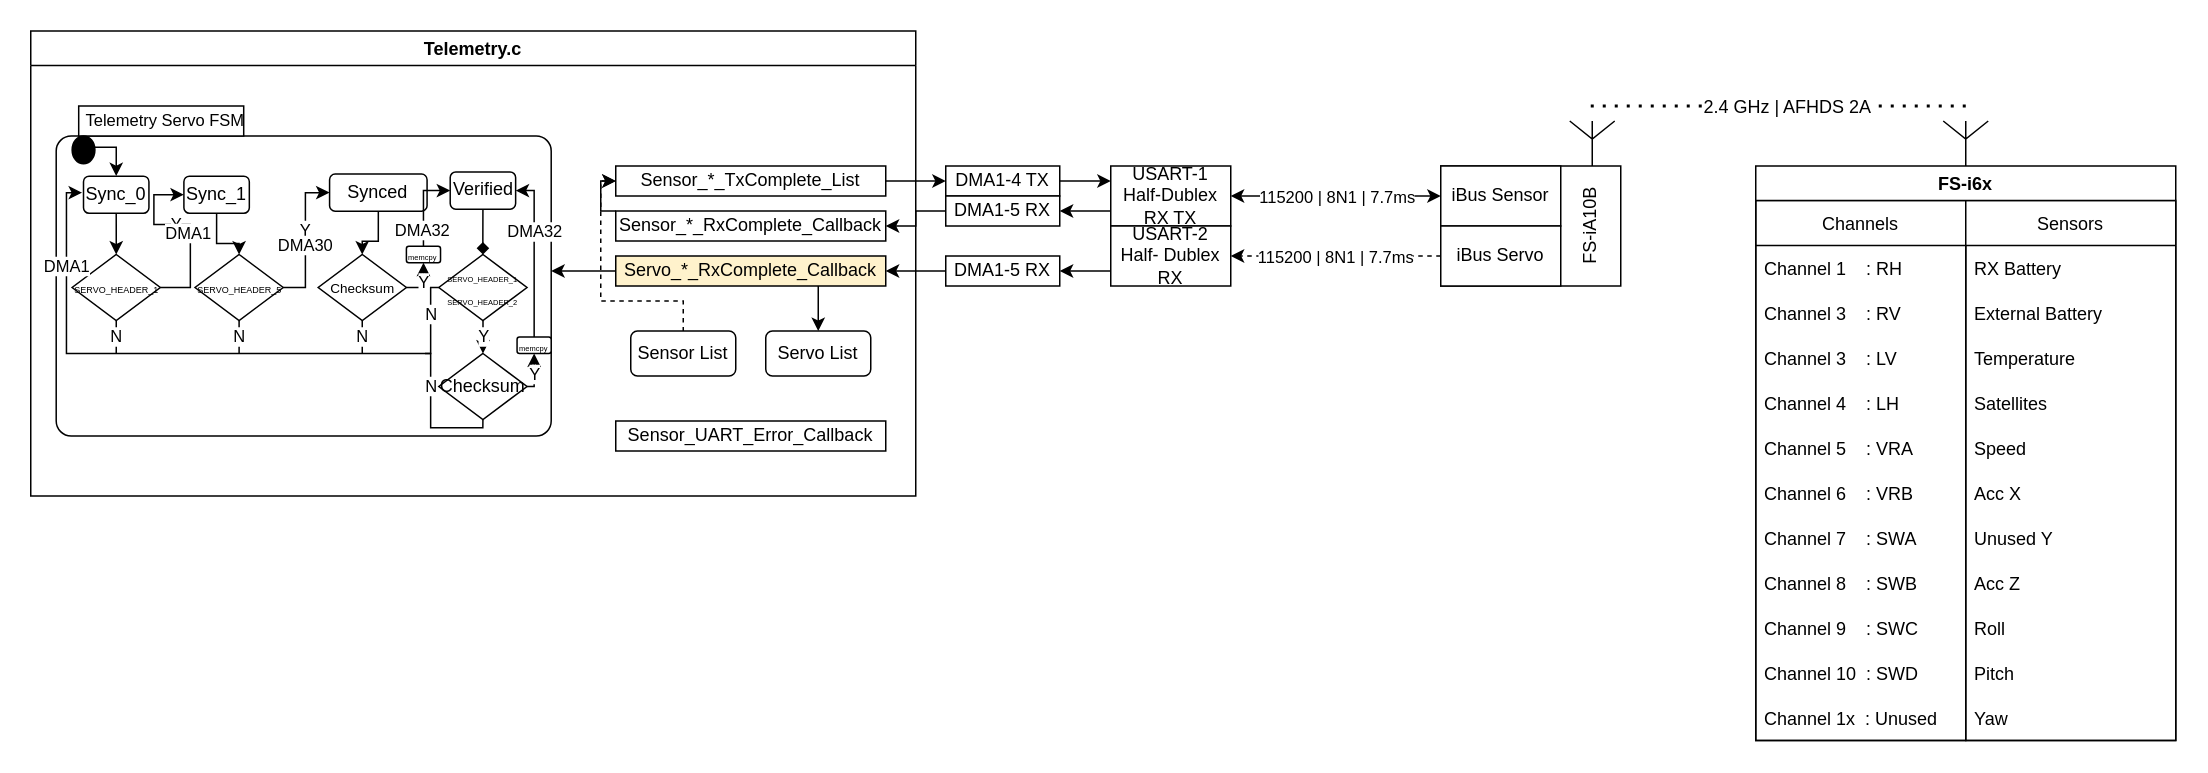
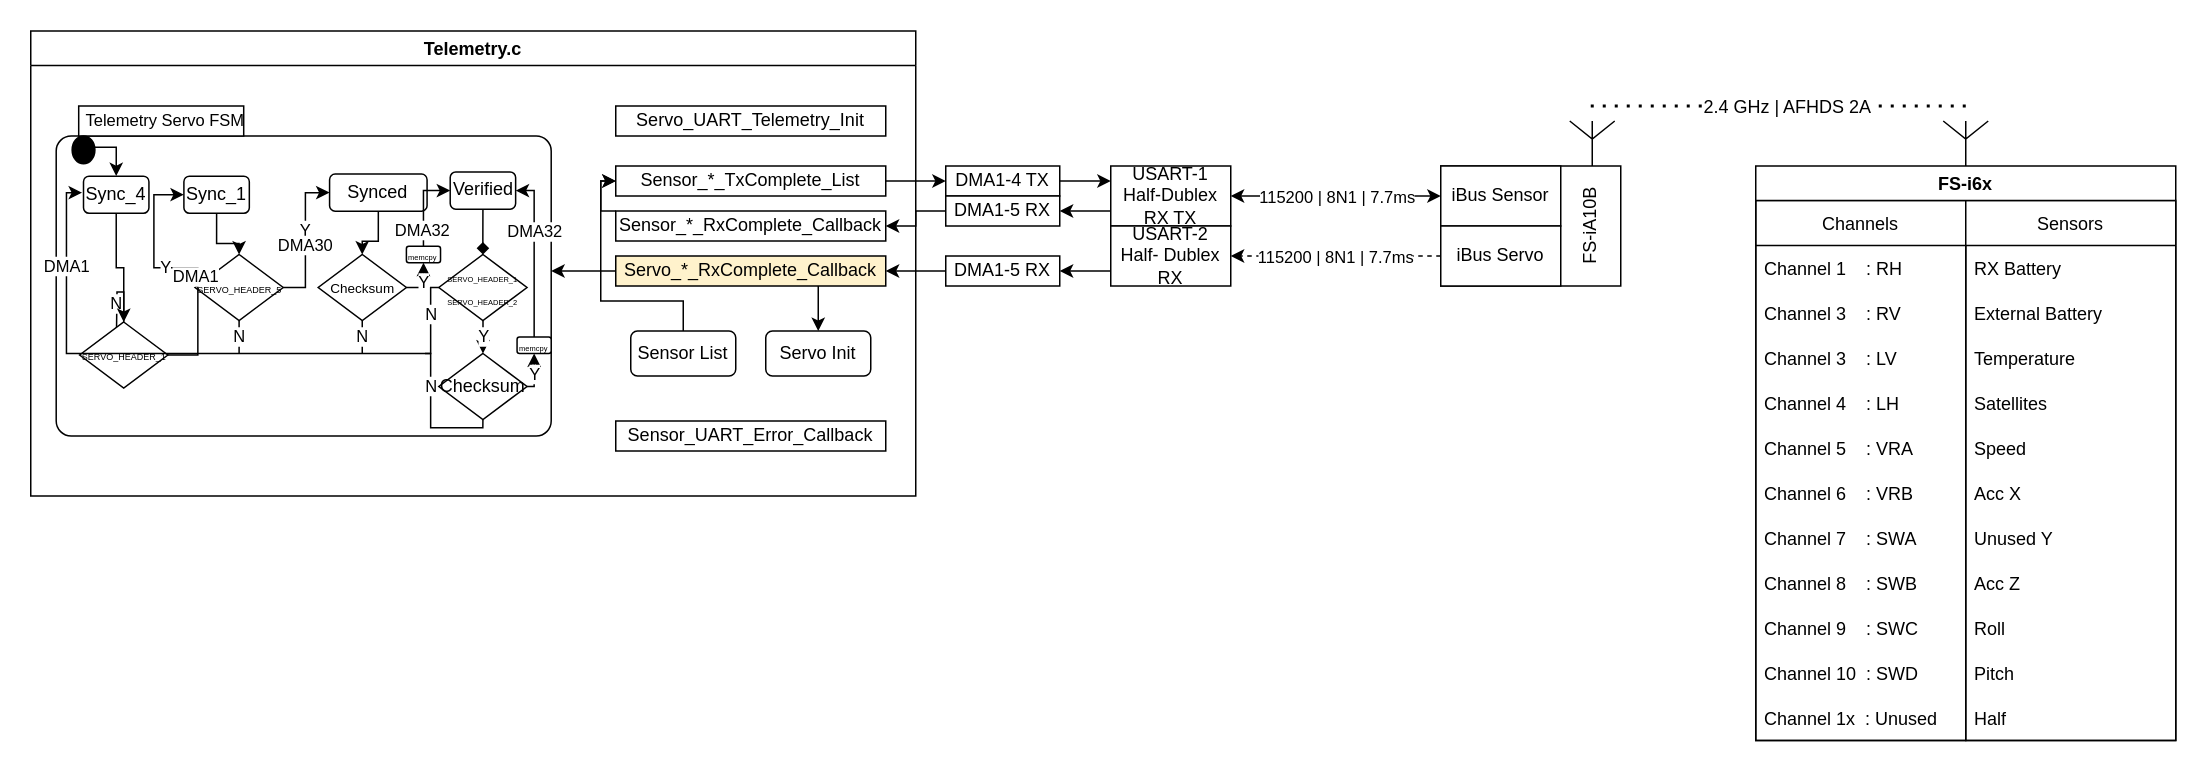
none -> (751, 121)
(116, 194) -> (116, 194)
(116, 287) -> (124, 355)
(611, 301) -> (611, 301)
(818, 353) -> (818, 353)
(1989, 719) -> (1992, 719)
